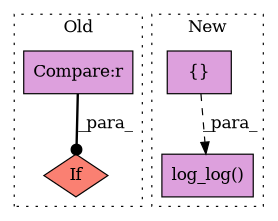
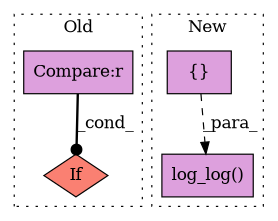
(106, 124) -> (106, 124)
